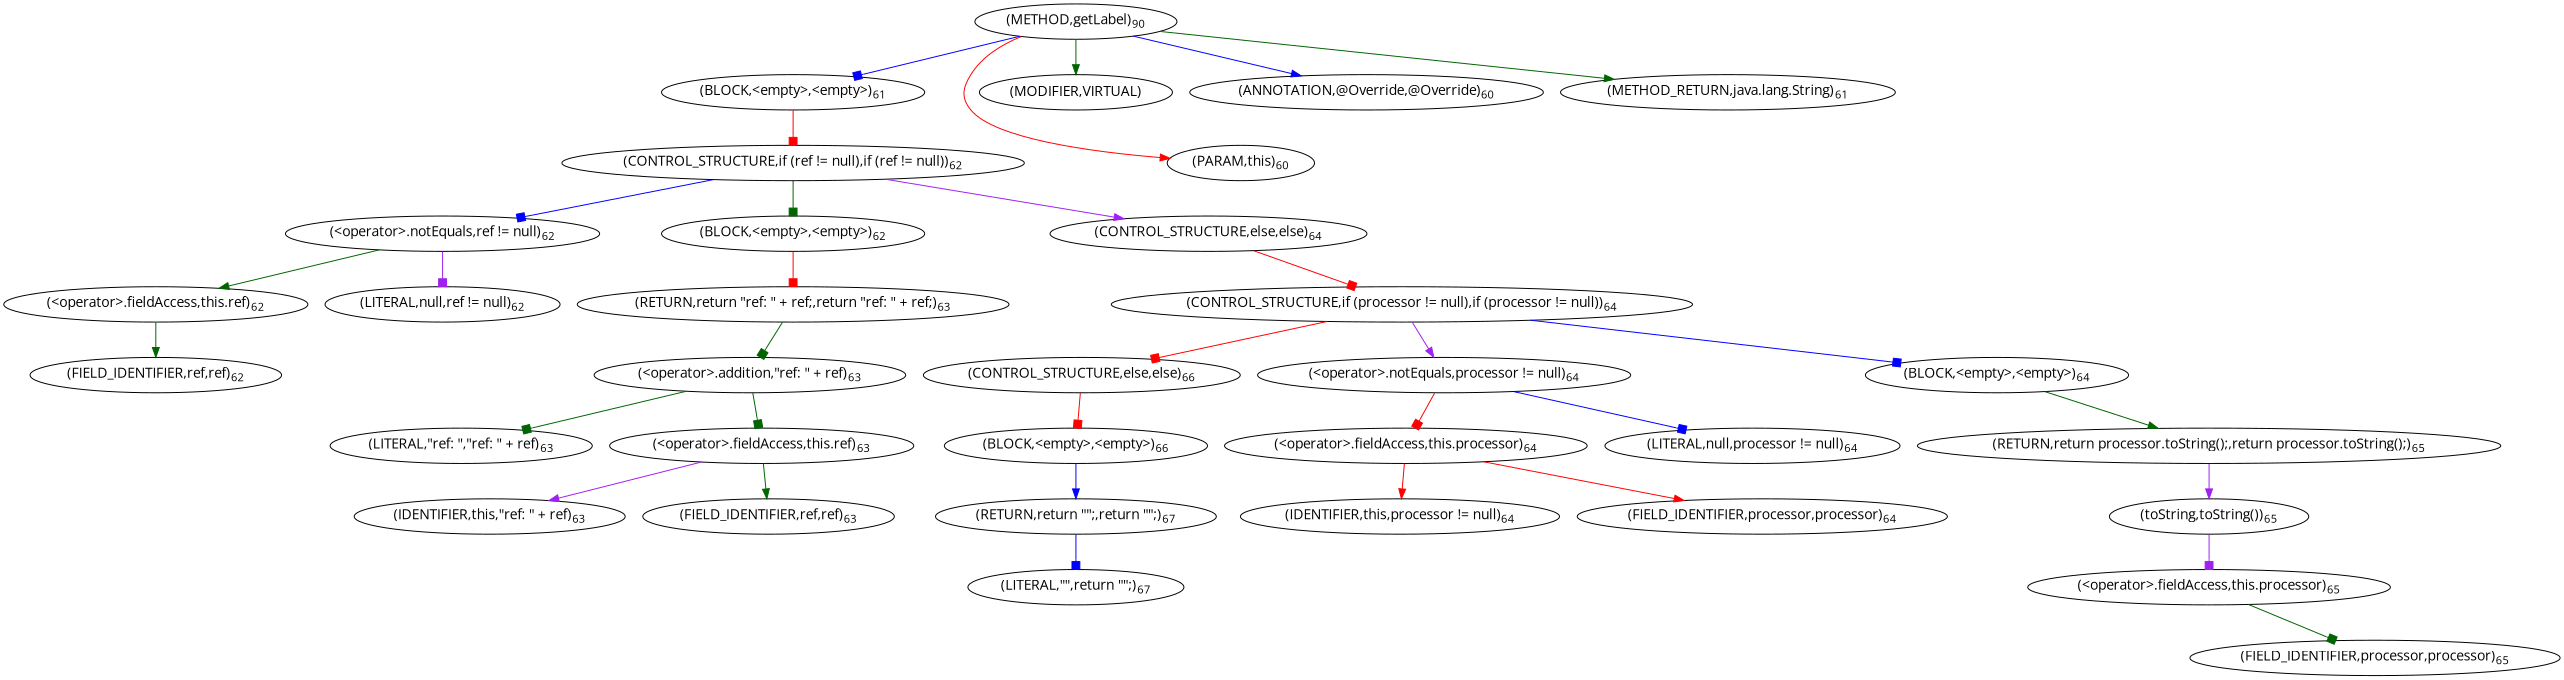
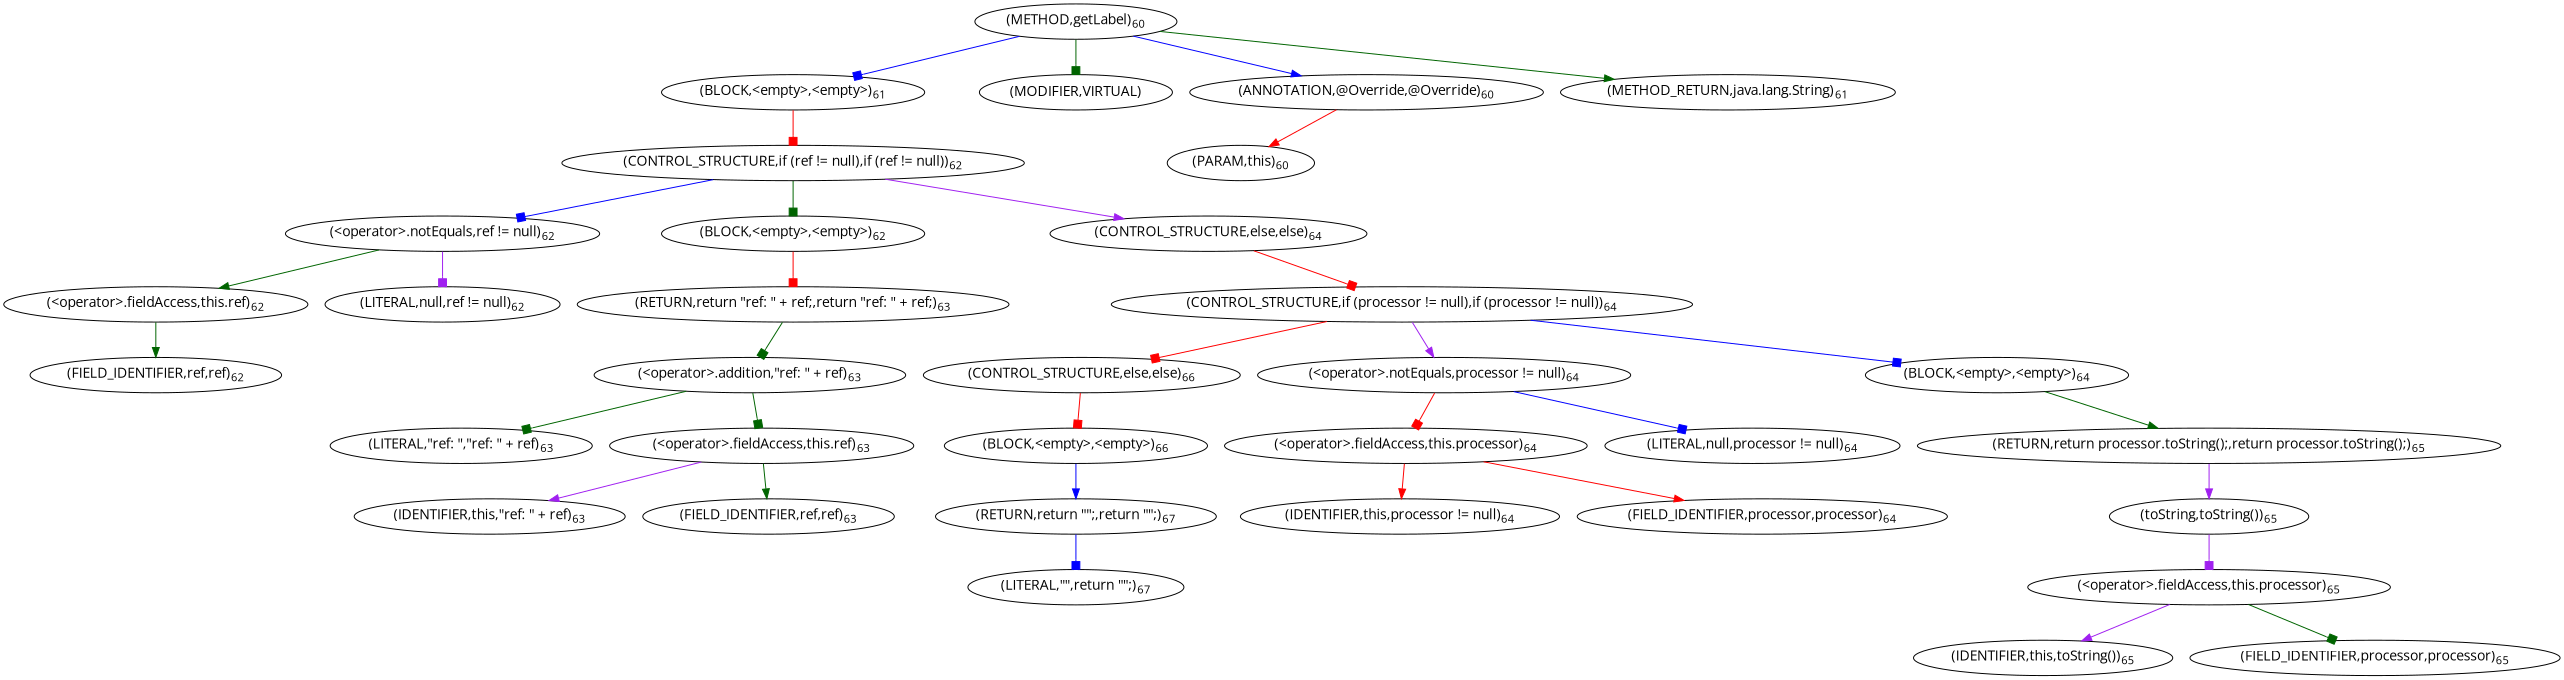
(1139, 20) -> (1139, 20)
(1076, 52) -> (1076, 52)
(1012, 133) -> (1307, 126)
none -> (2043, 658)
